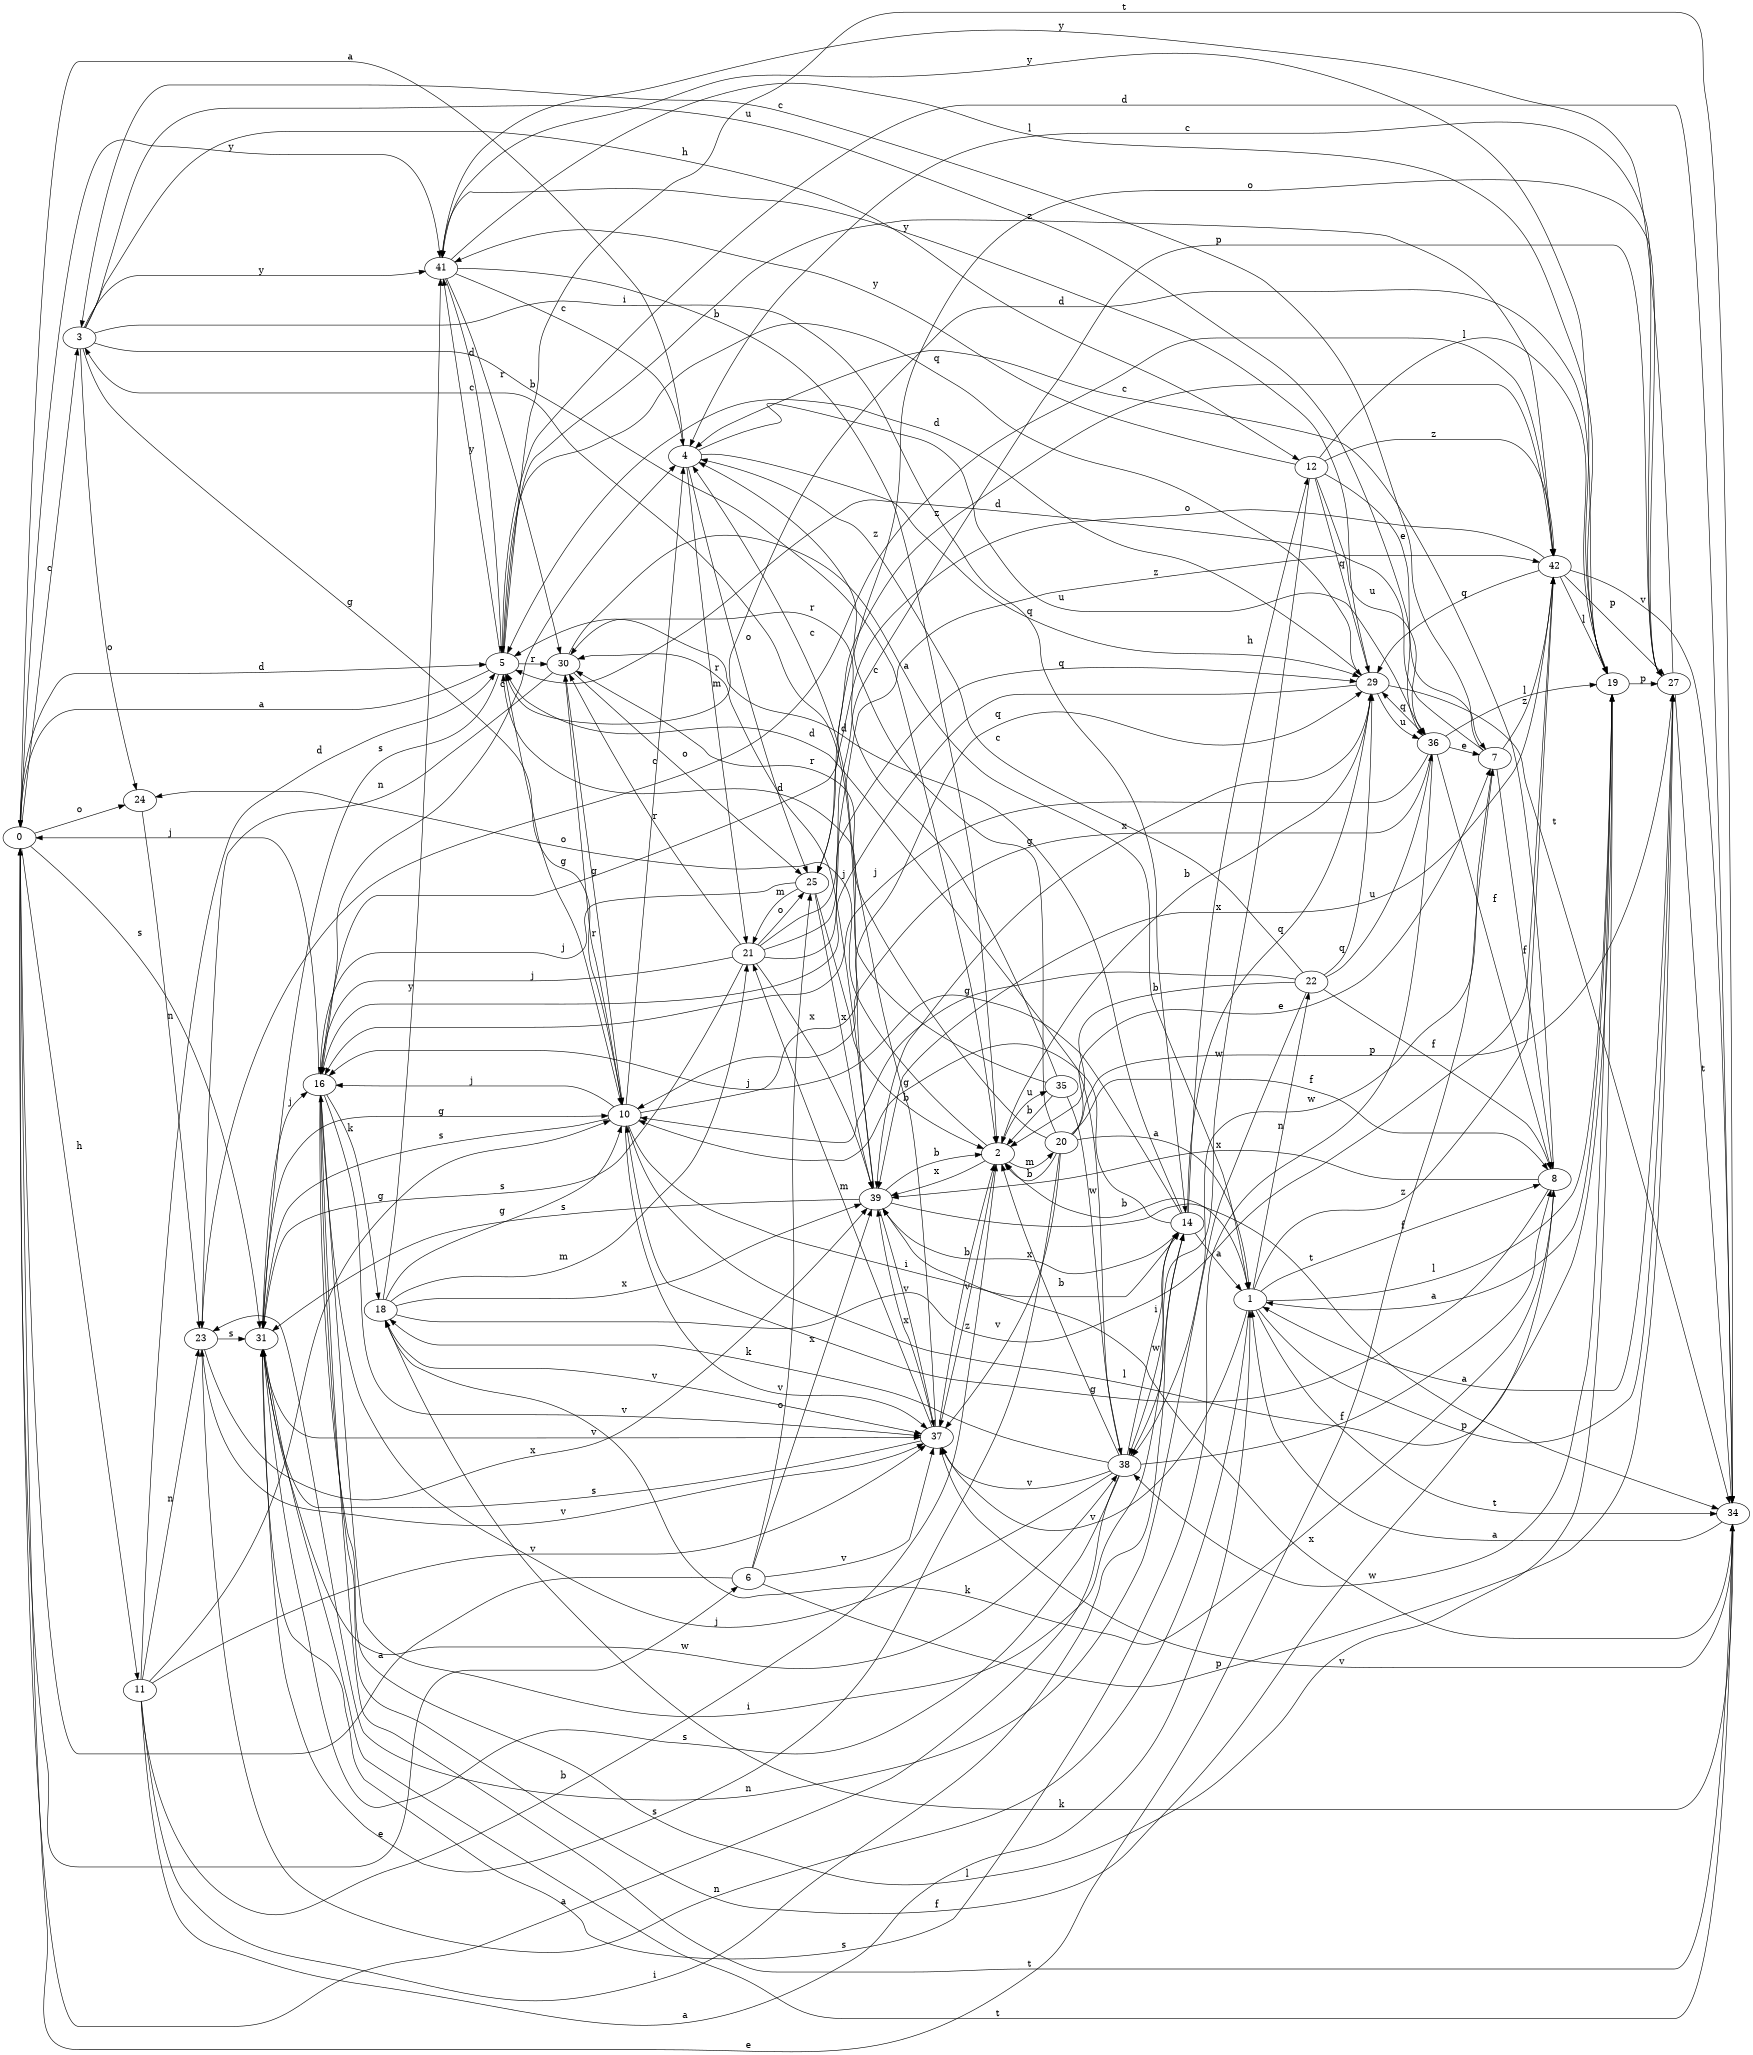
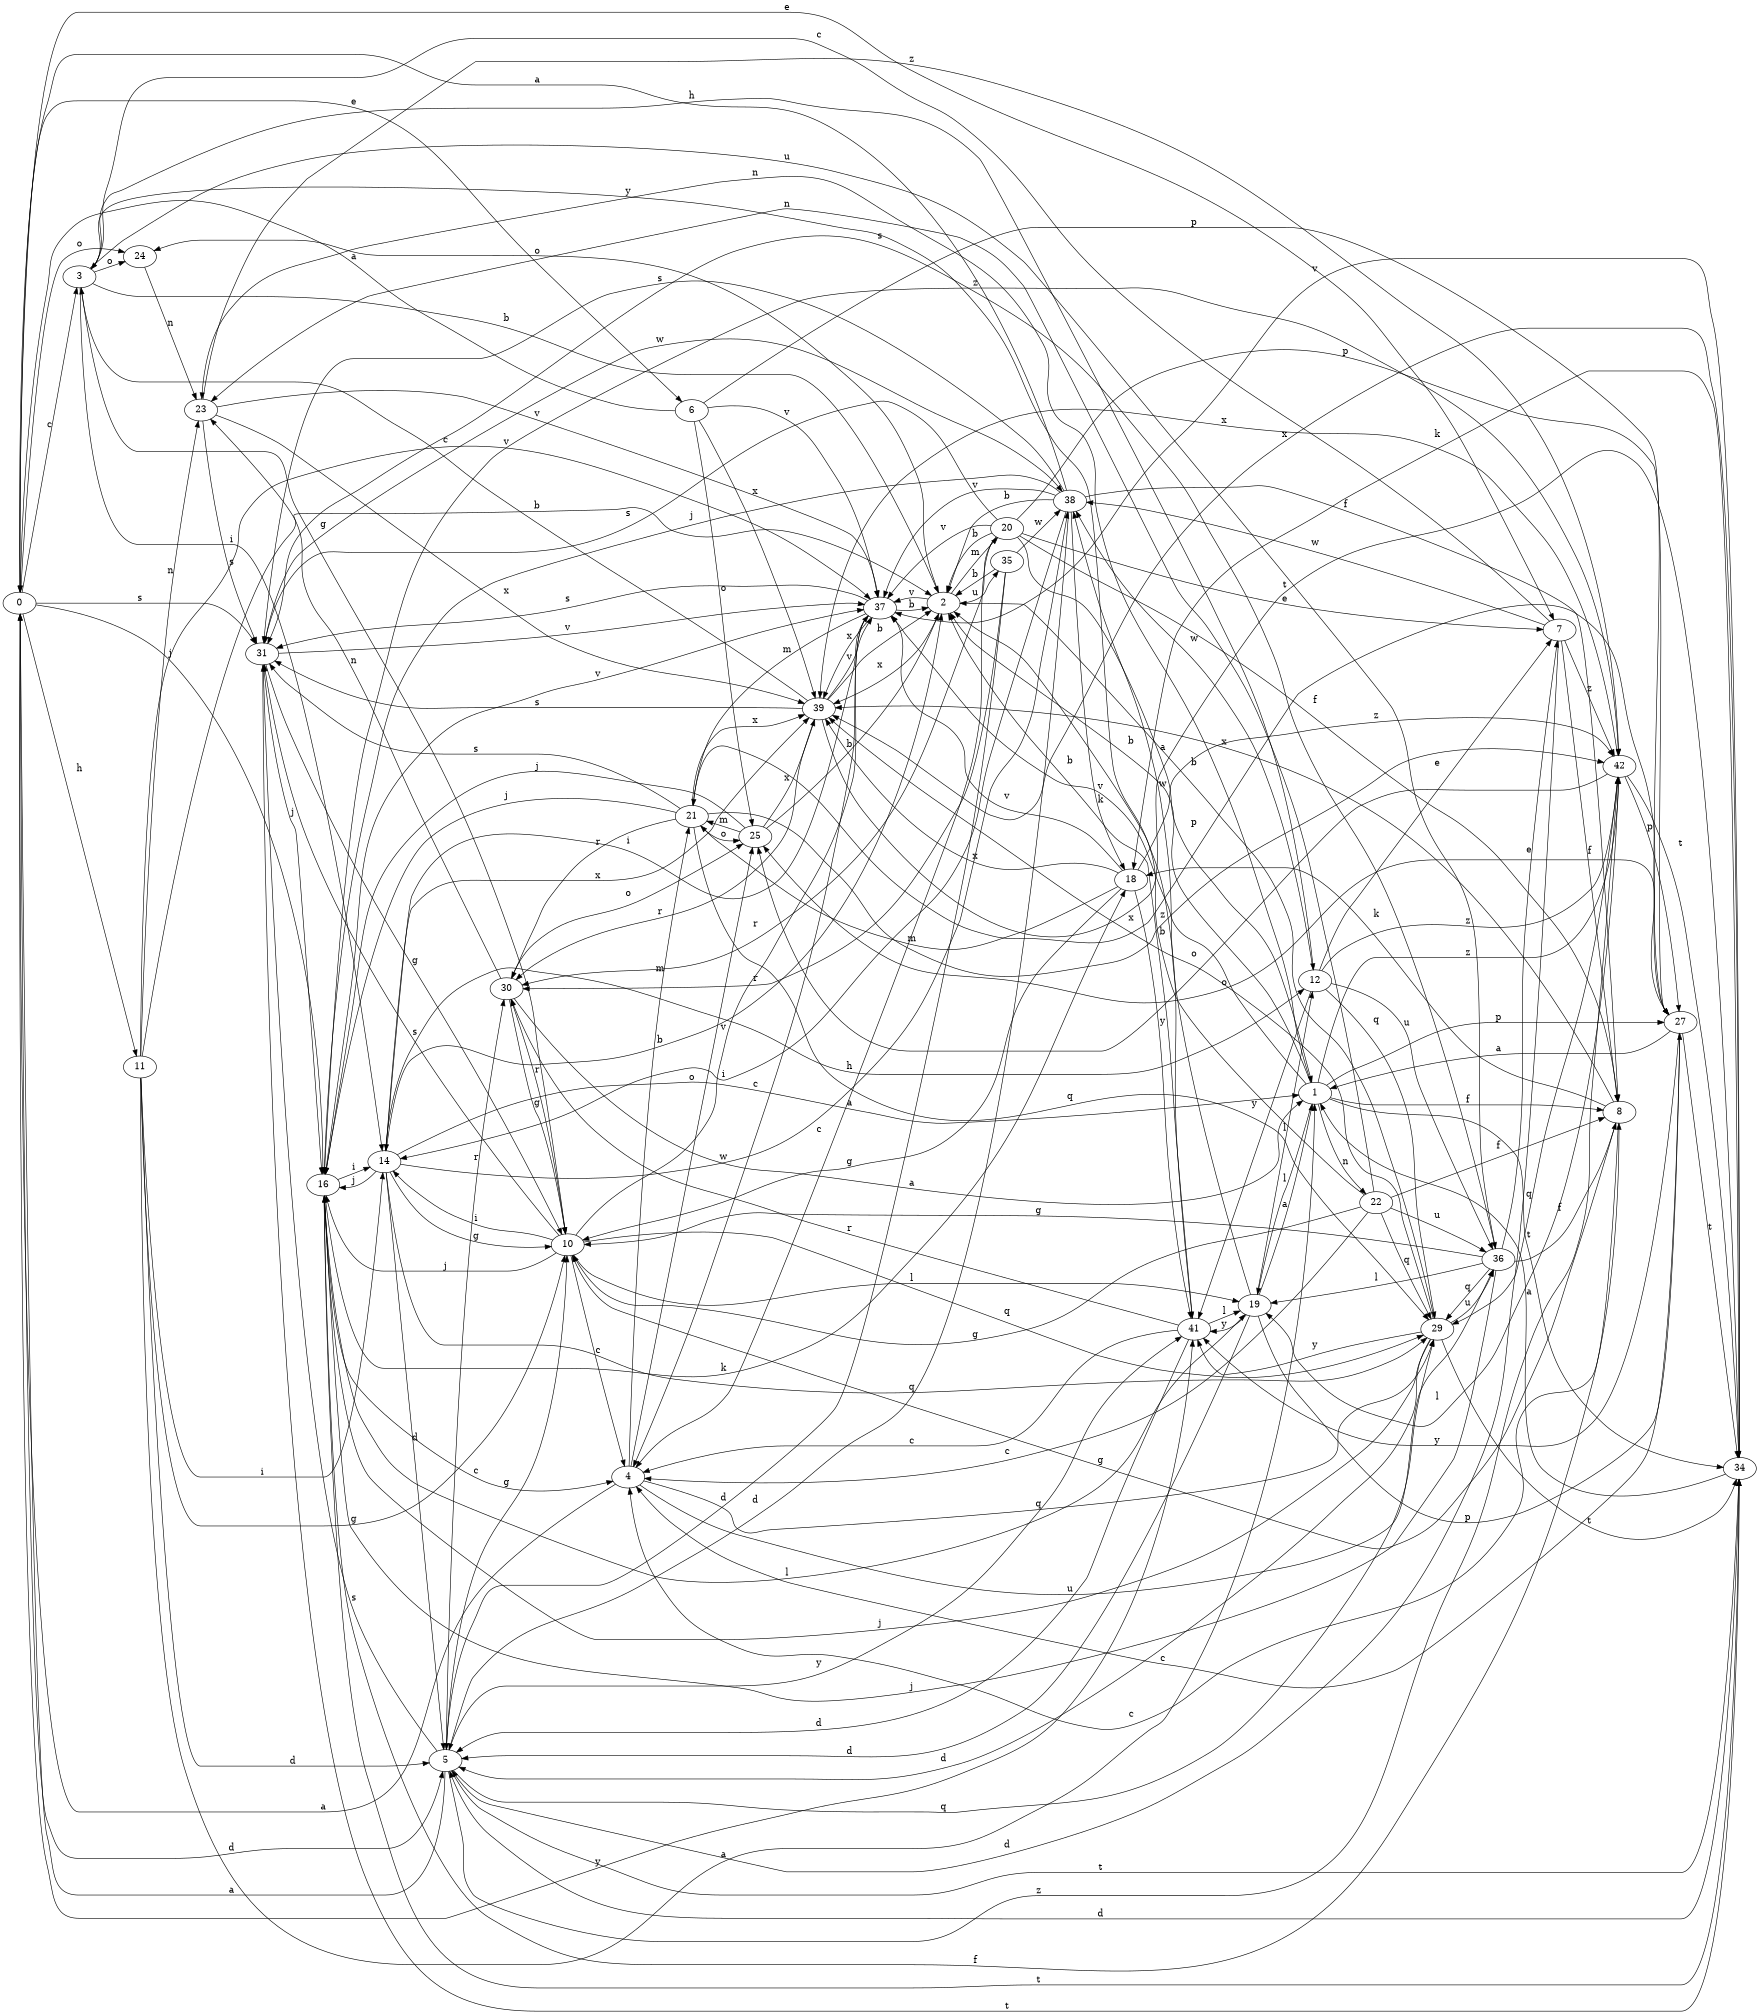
(1556, 381) -> (1283, 1154)
(1643, 600) -> (1681, 844)
(277, 845) -> (256, 798)
none -> (629, 851)
none -> (746, 1009)
